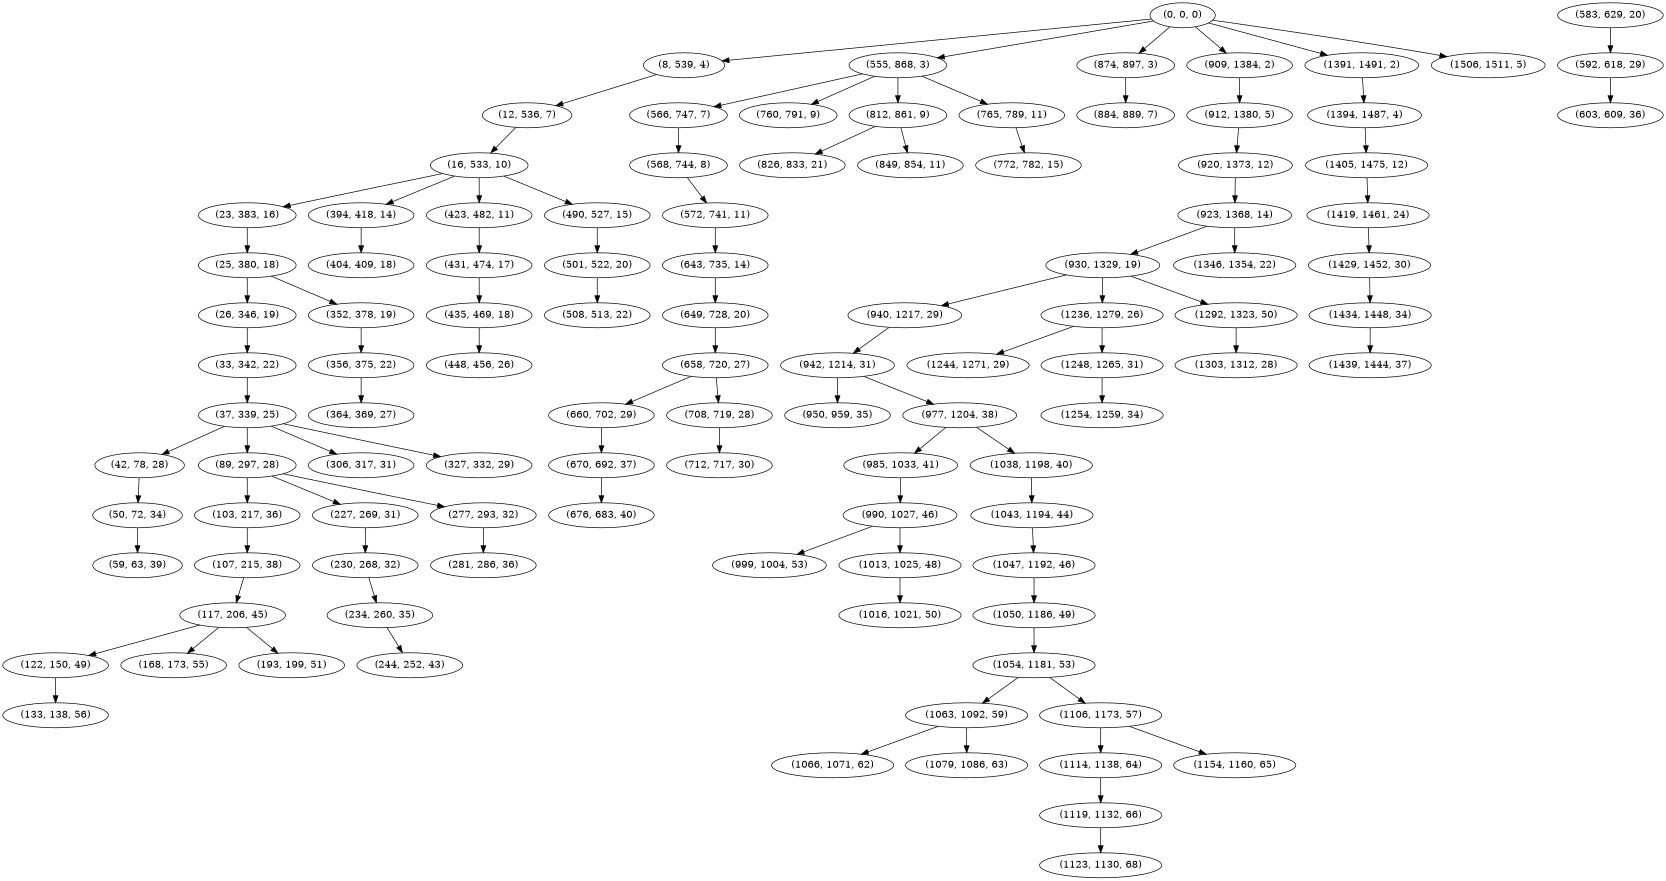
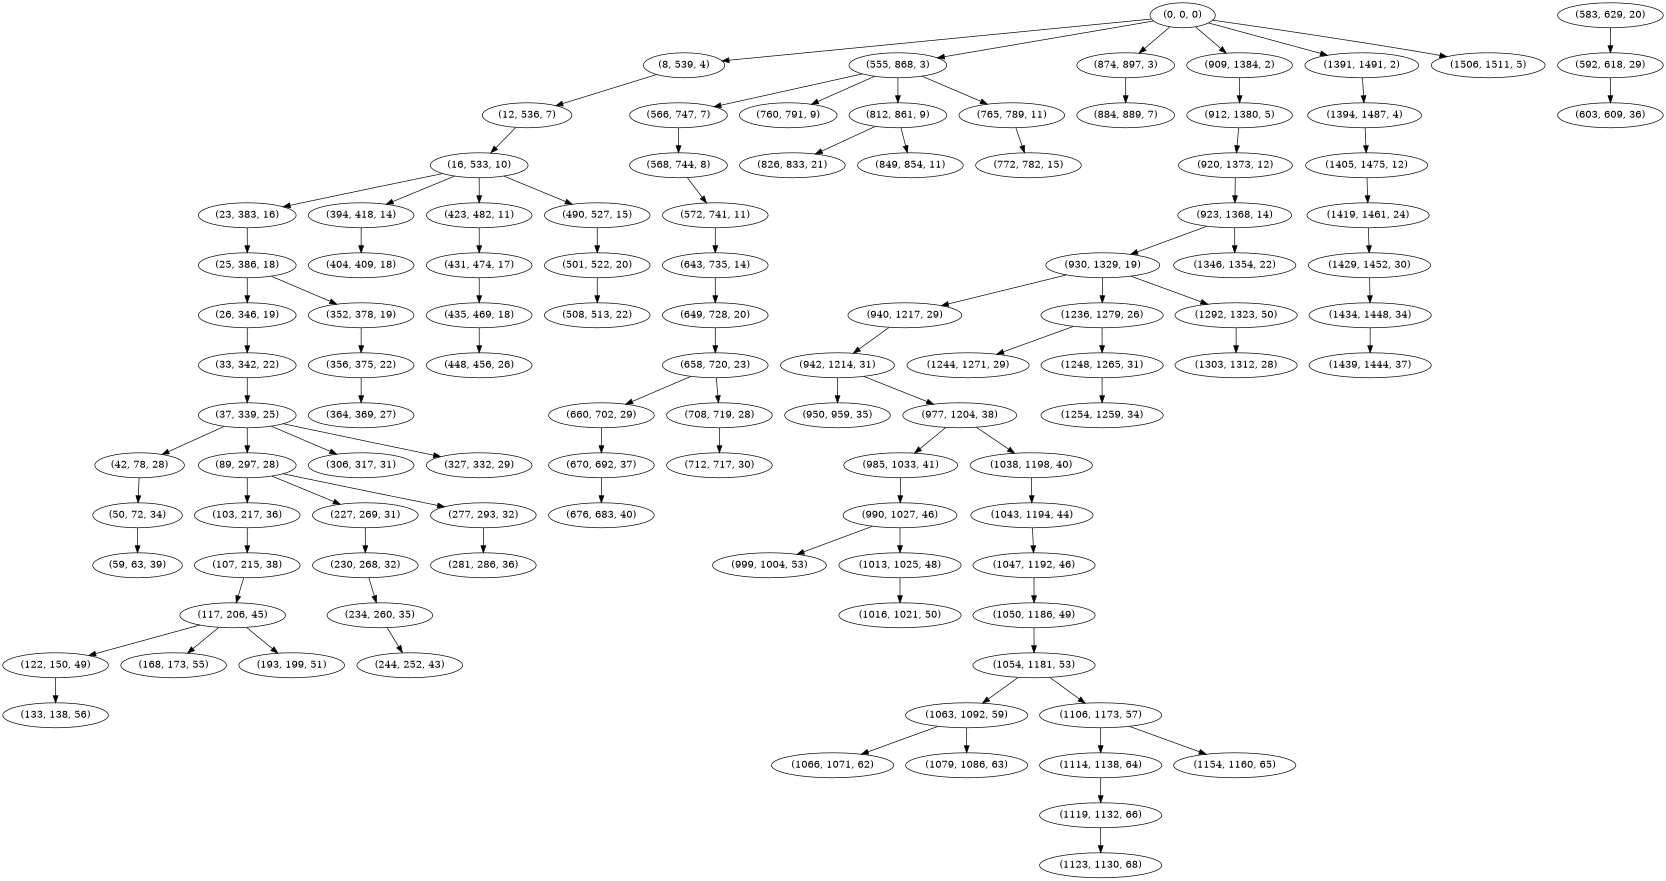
(247, 265) -> (247, 265)
(715, 365) -> (715, 365)
